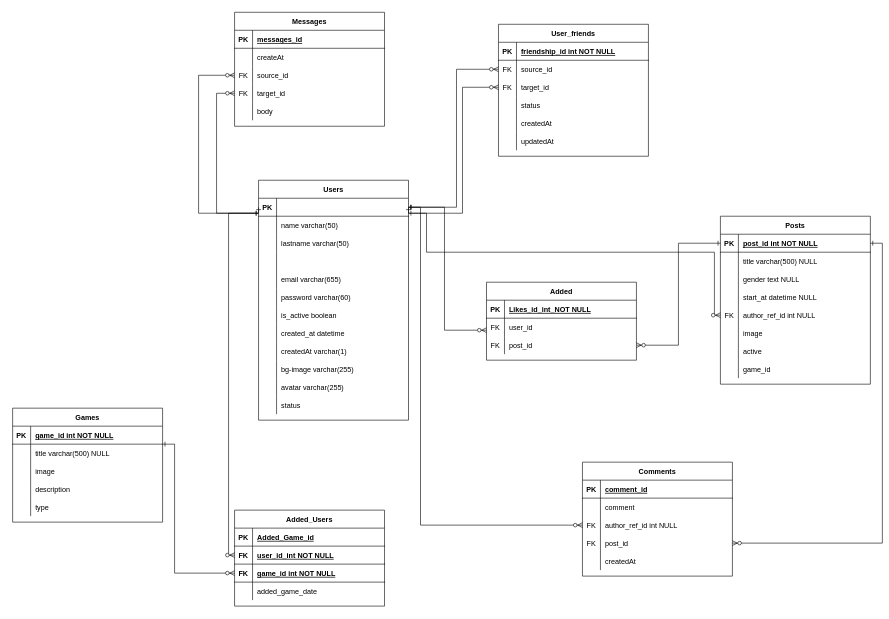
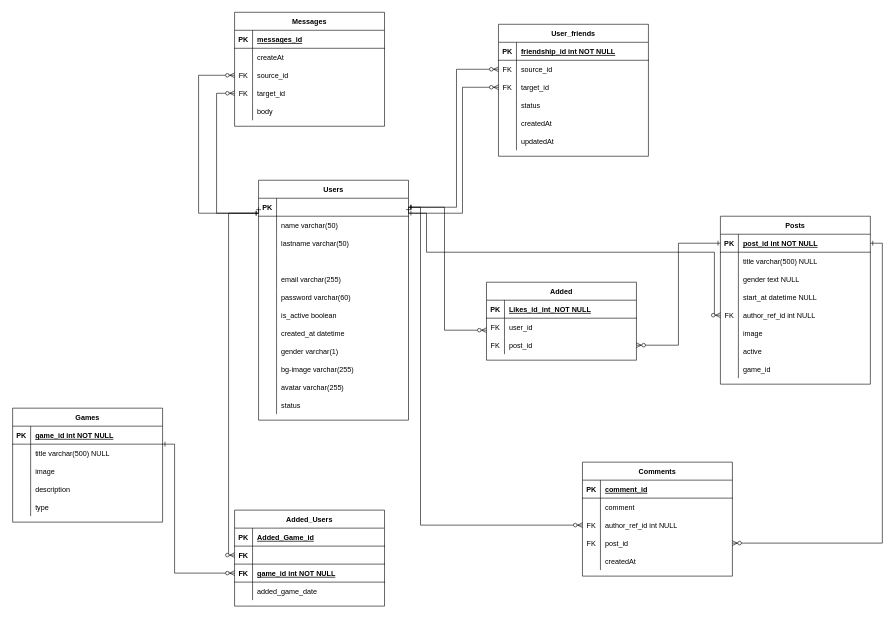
(314, 280) -> (314, 280)
(320, 352) -> (314, 352)
(318, 555) -> none
